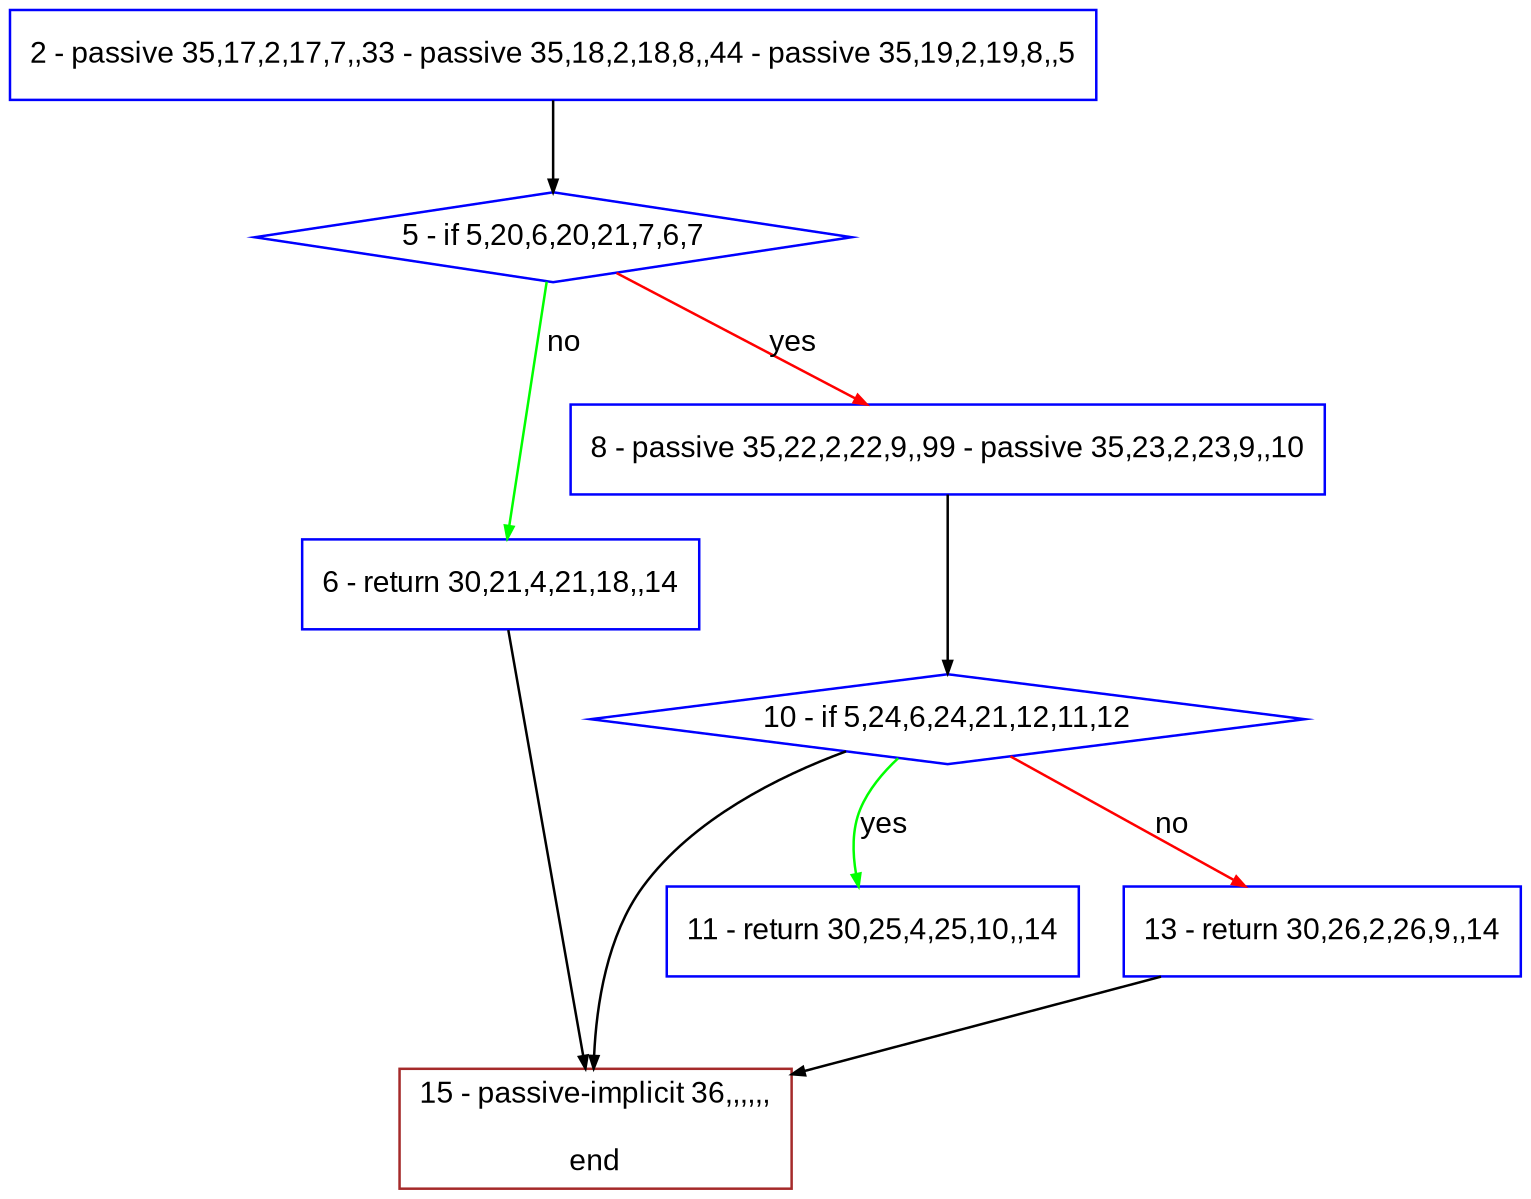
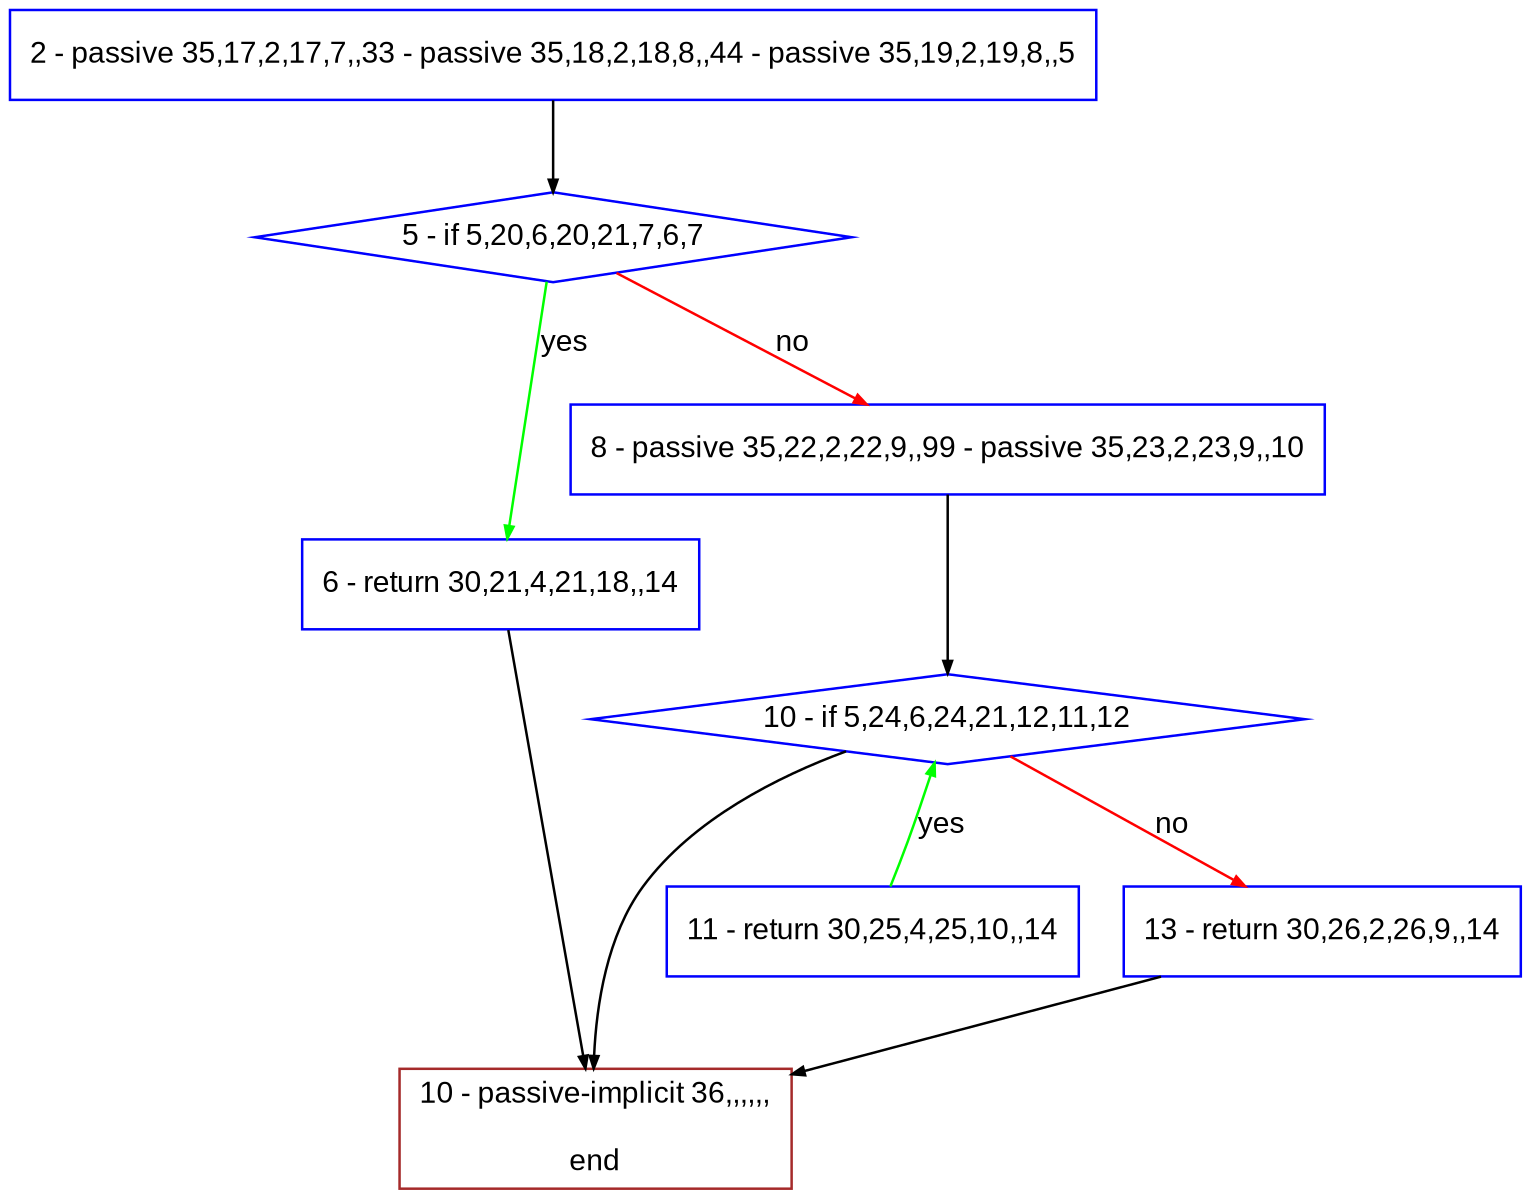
(564, 343) -> (564, 343)
(793, 343) -> (793, 343)
(860, 810) -> (911, 831)
(596, 1129) -> (596, 1129)
